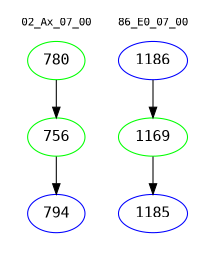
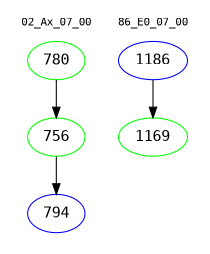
(153, 214) -> none
